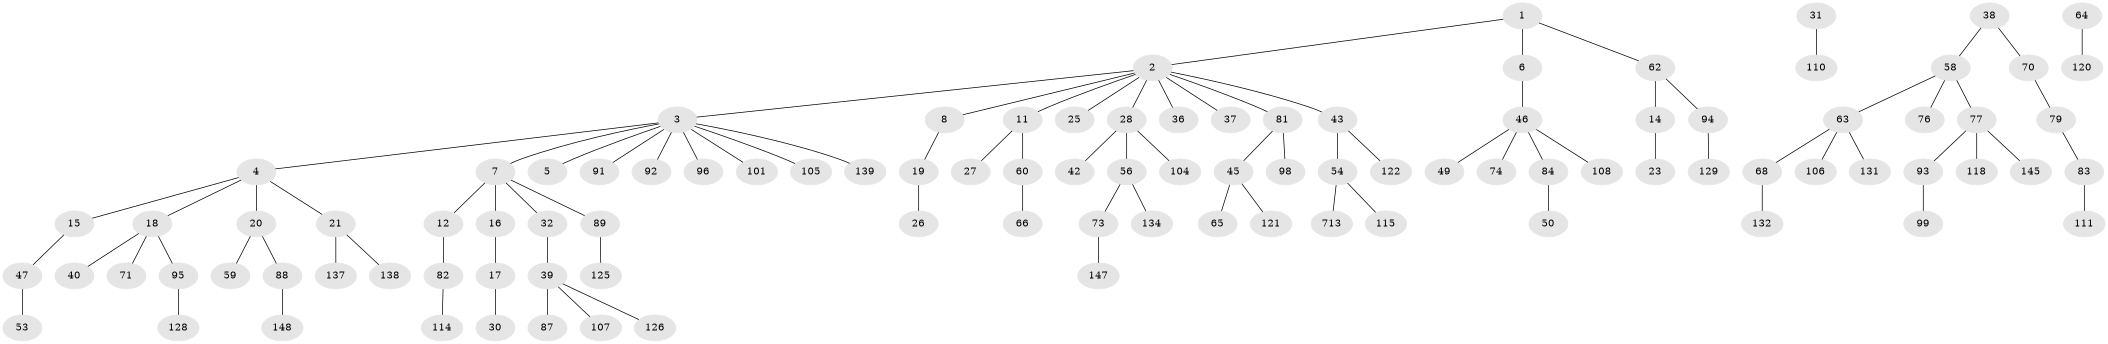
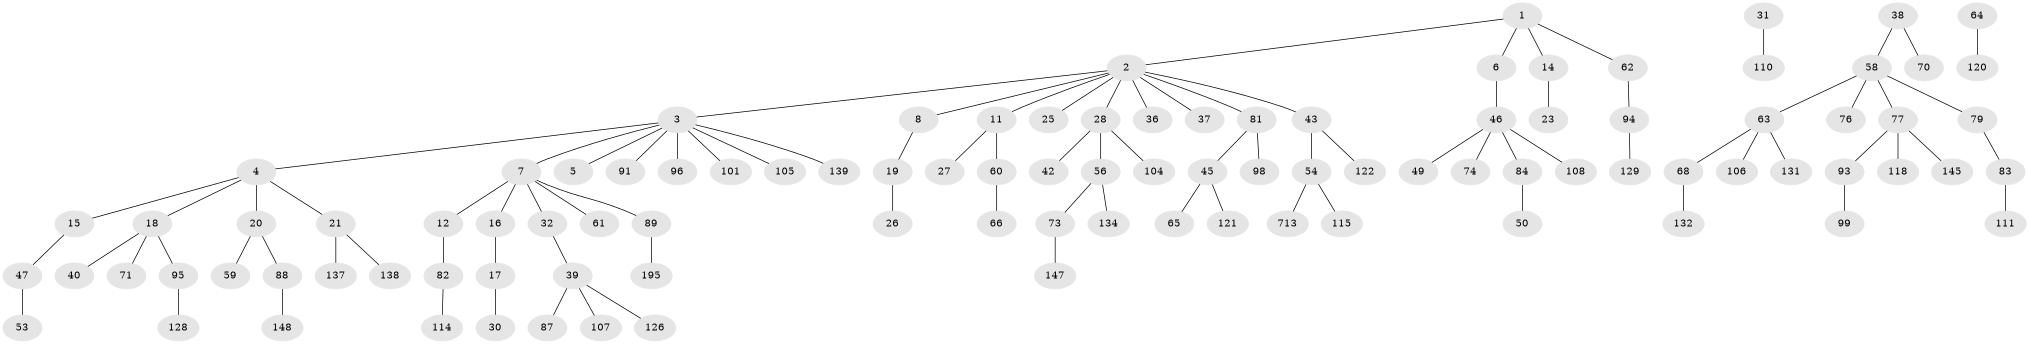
(1655, 94) -> (1535, 42)
(2042, 94) -> (1925, 94)
(651, 172) -> none
none -> (599, 224)
(601, 276) -> (651, 276)
